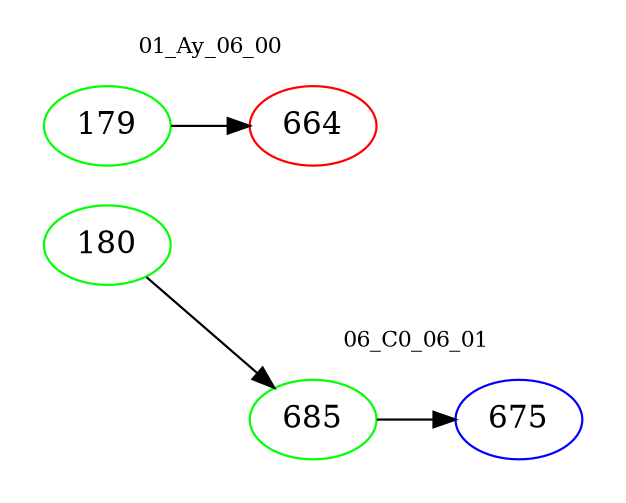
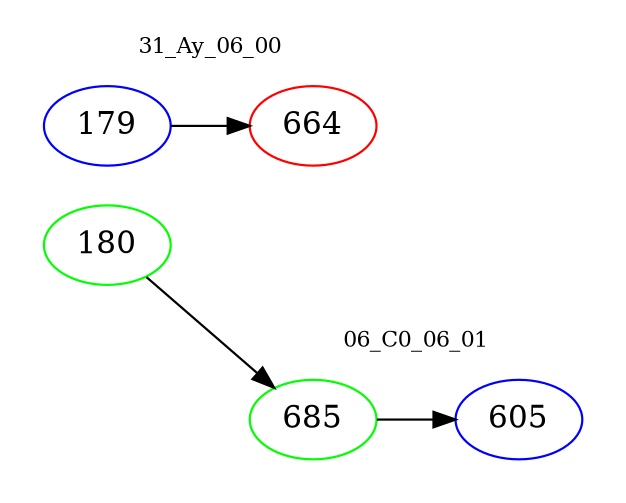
(210, 47) -> (210, 47)
(107, 126) -> (107, 126)
(519, 420) -> (519, 420)
